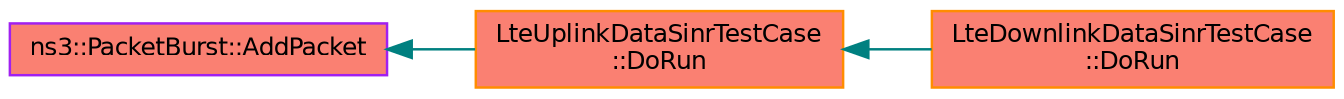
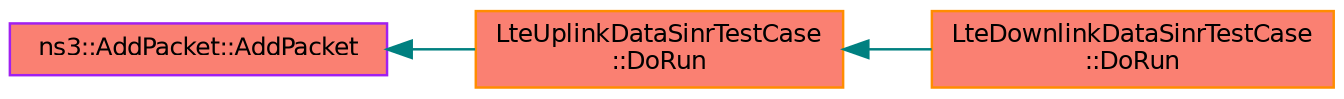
(198, 49) -> (198, 49)
